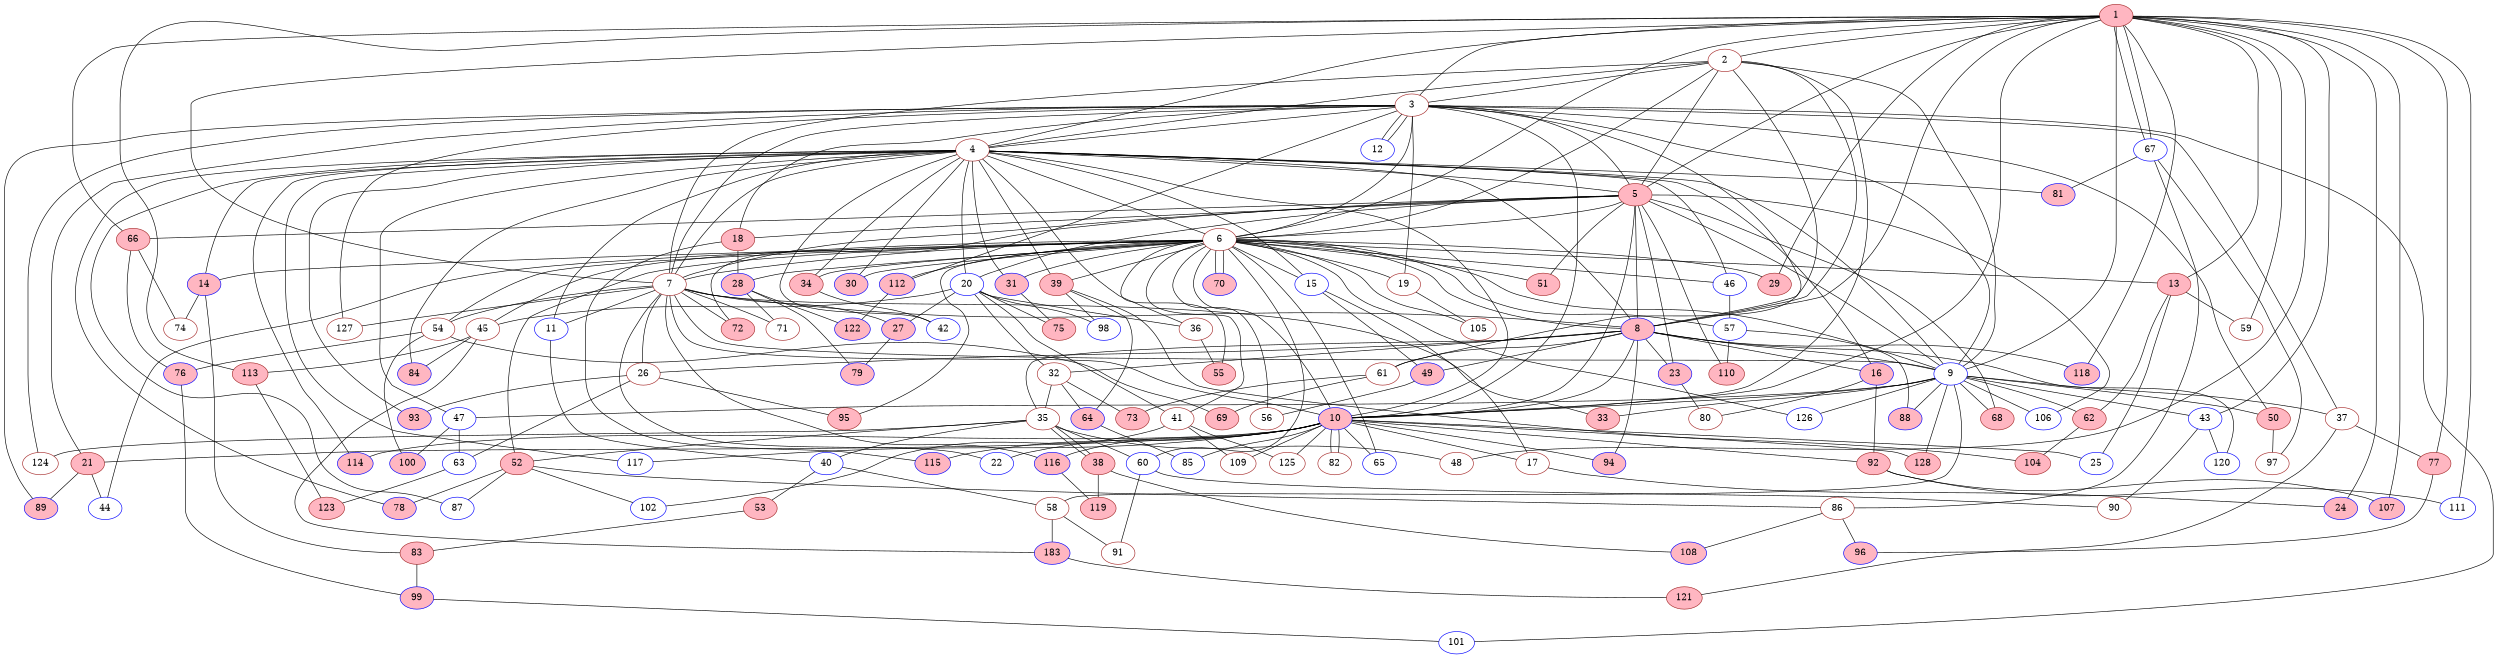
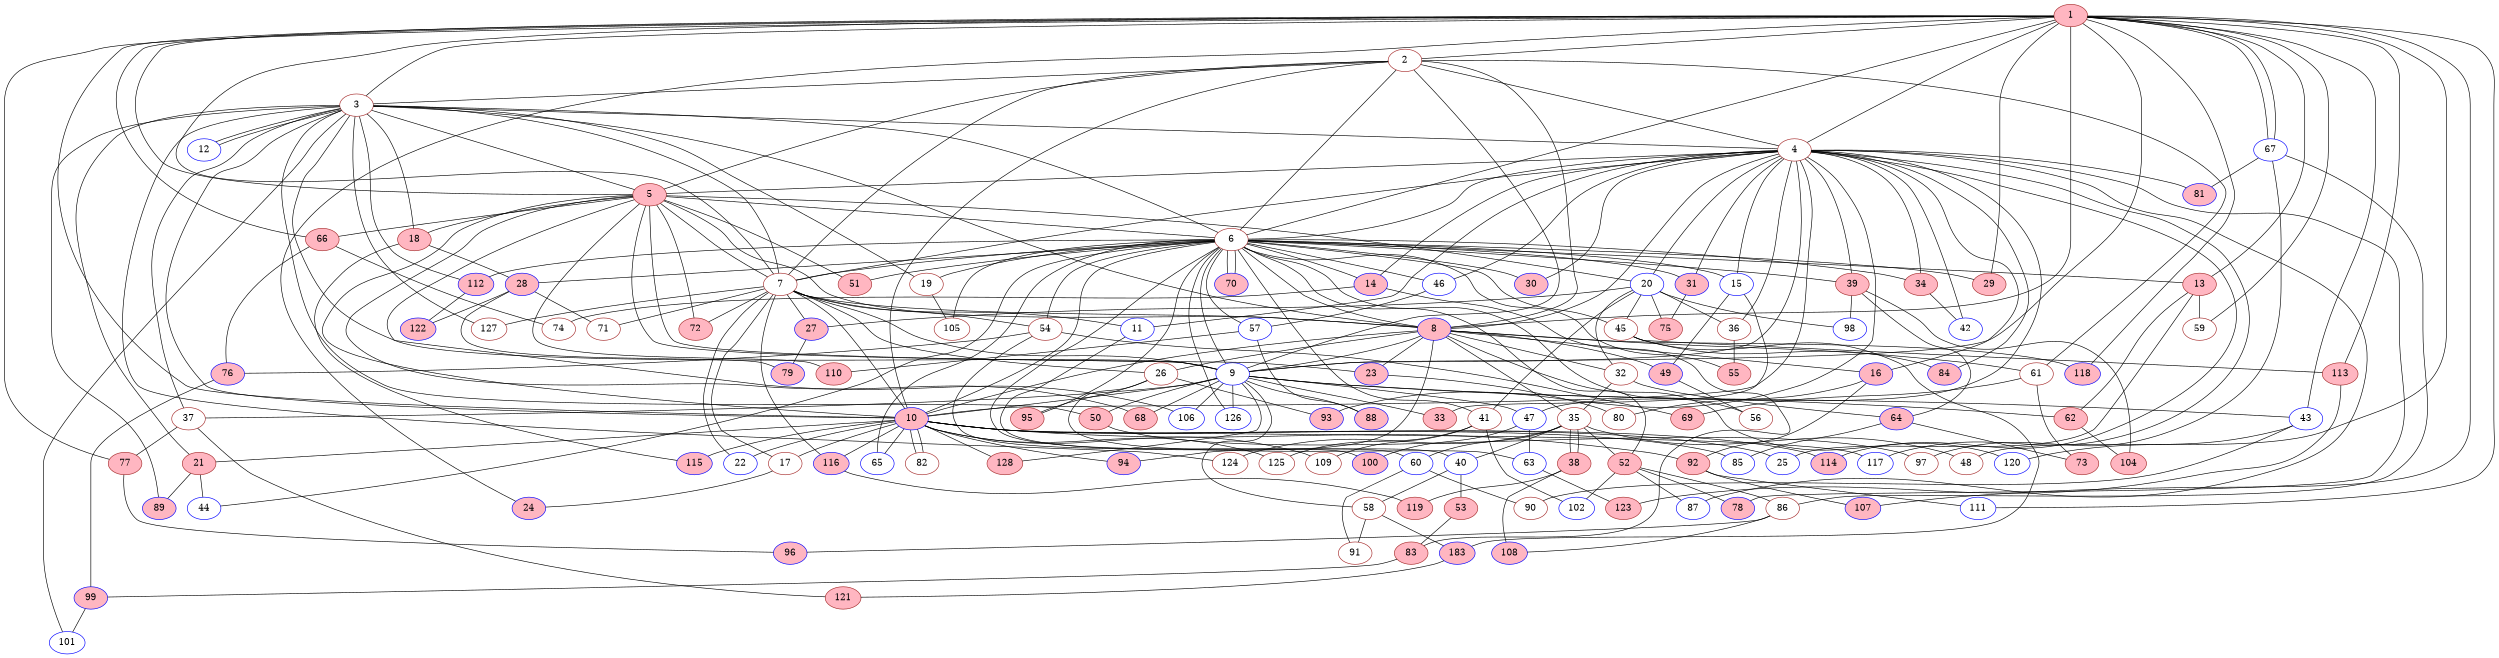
(1093, 396) -> (1978, 438)
